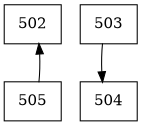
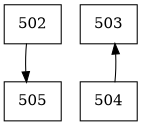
(102, 58) -> (116, 68)
(40, 68) -> (26, 58)
